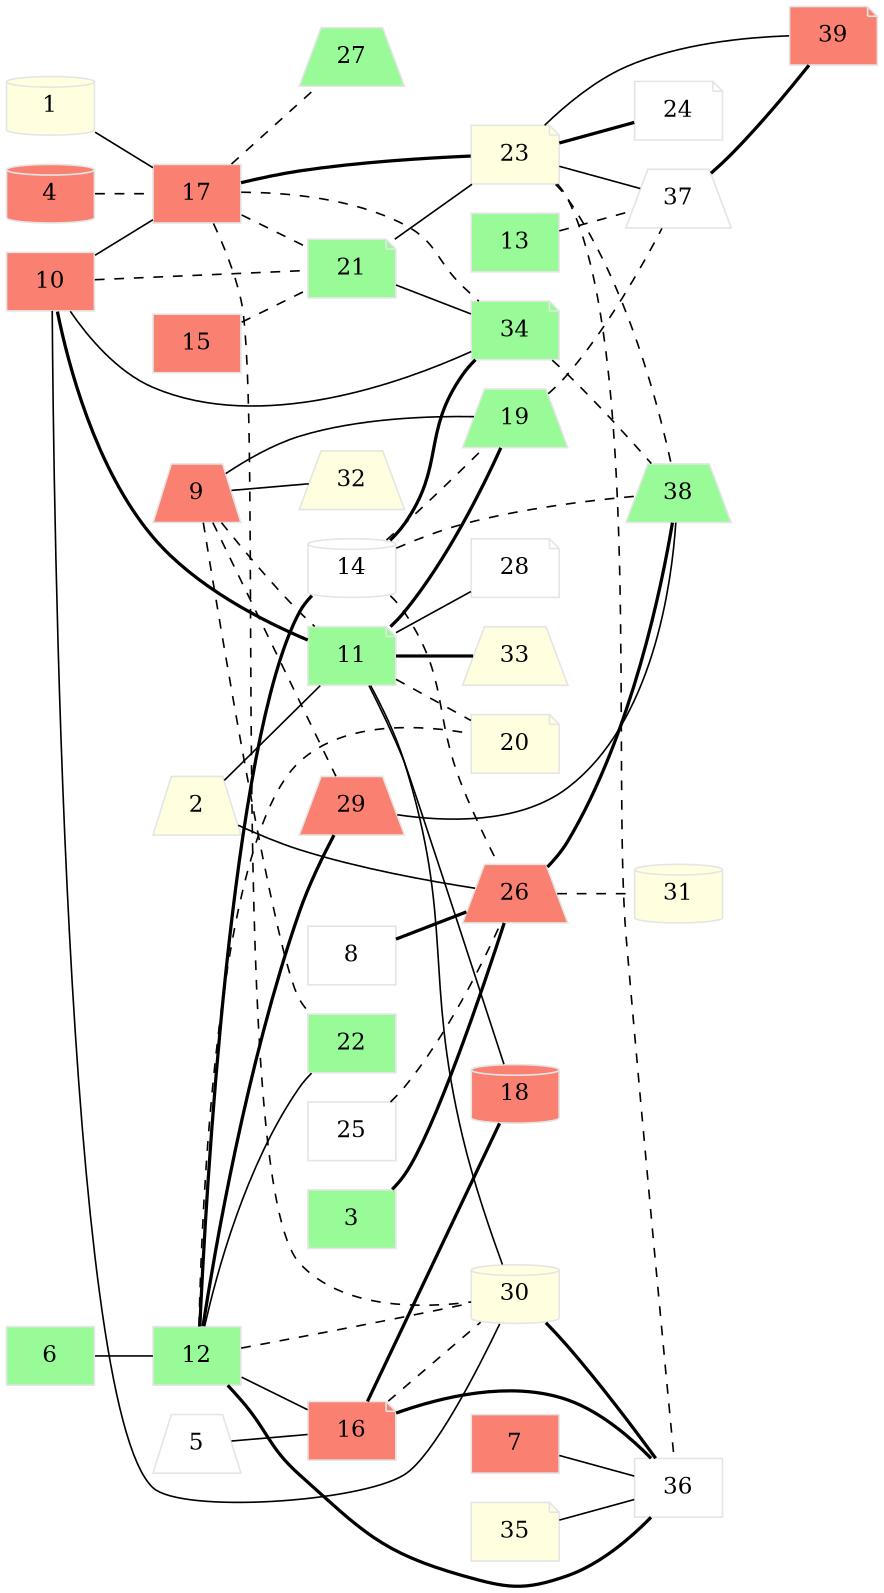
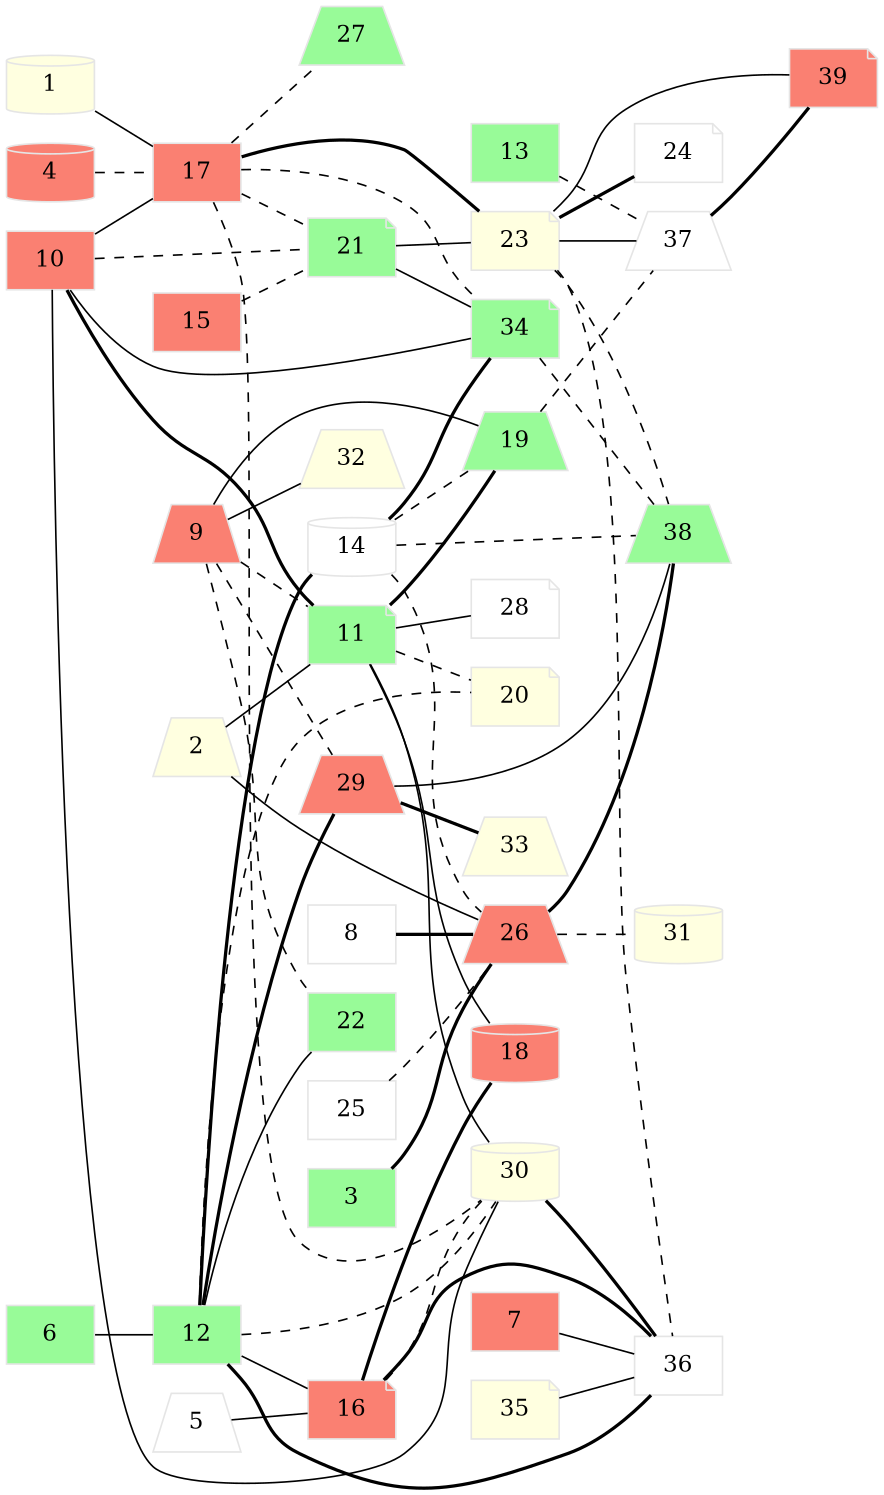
(438, 656) -> (447, 821)
